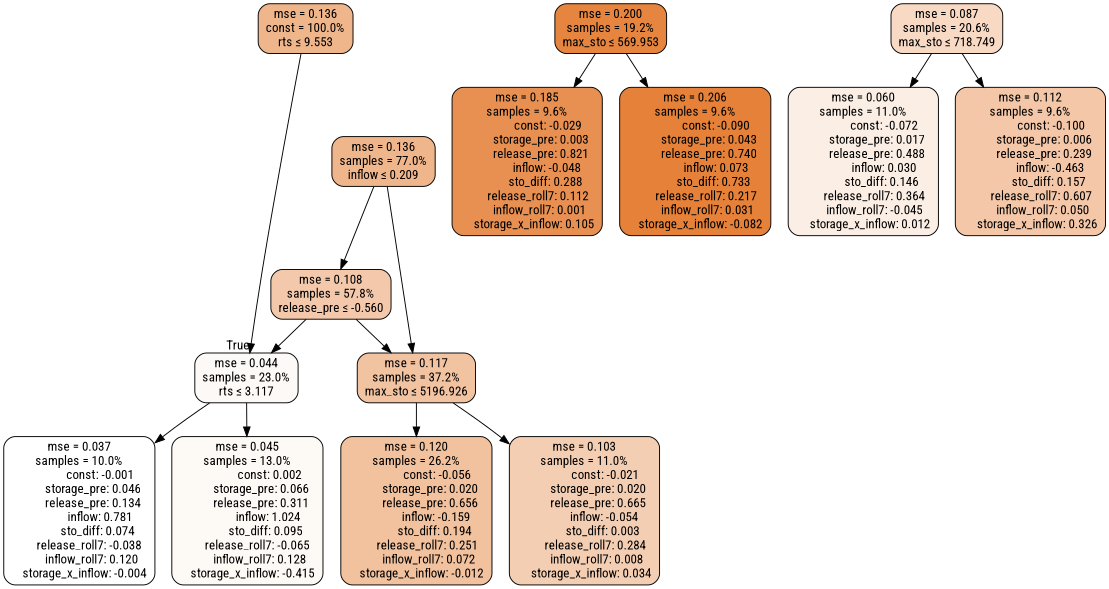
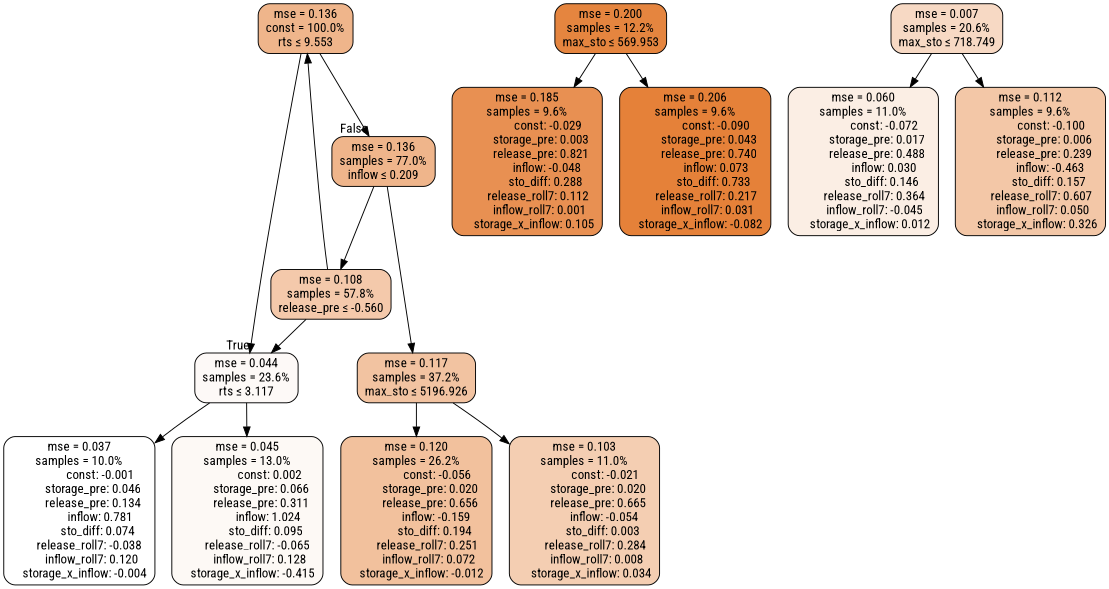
(611, 29) -> (611, 29)
(947, 29) -> (947, 29)
none -> (342, 91)
(370, 333) -> (317, 166)
(246, 378) -> (246, 378)
